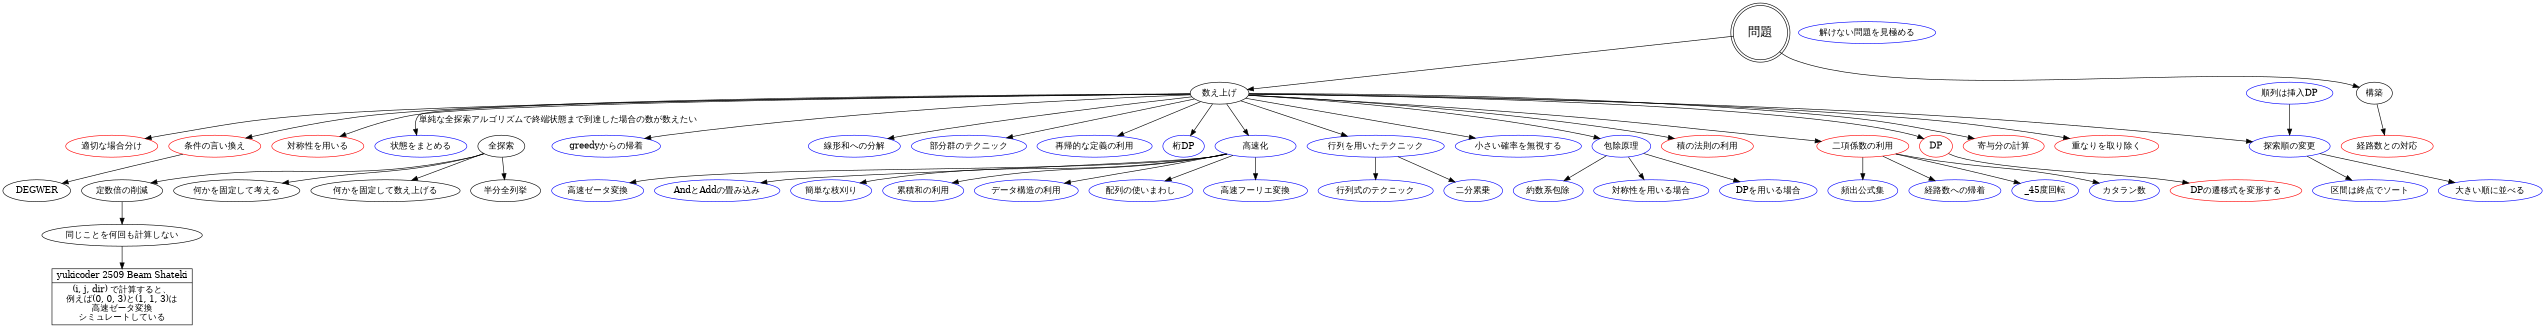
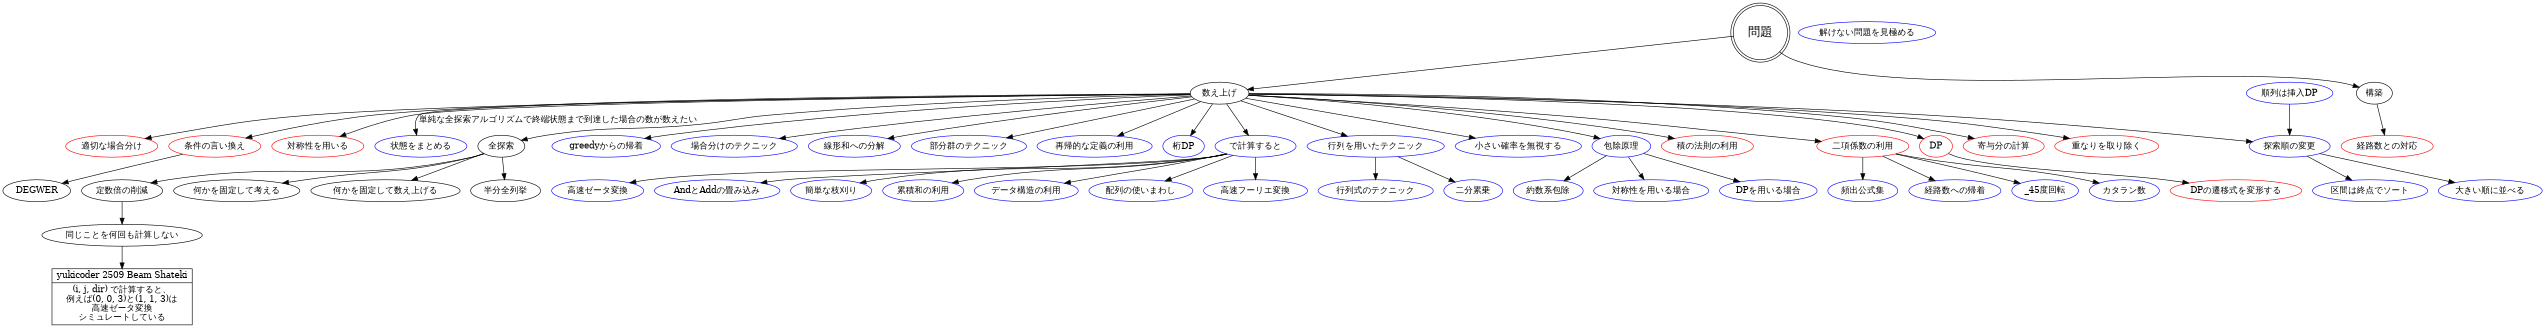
none -> (858, 108)
none -> (734, 146)
(1256, 146) -> (1256, 146)
